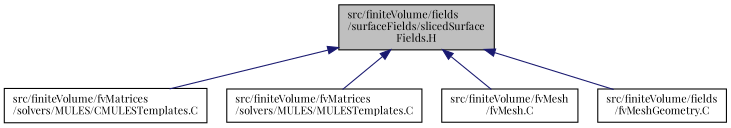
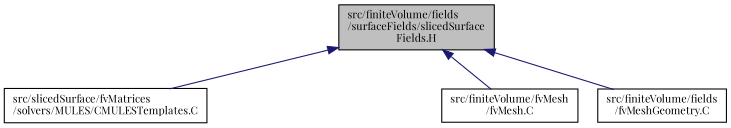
(106, 106) -> (106, 106)
(324, 106) -> none
